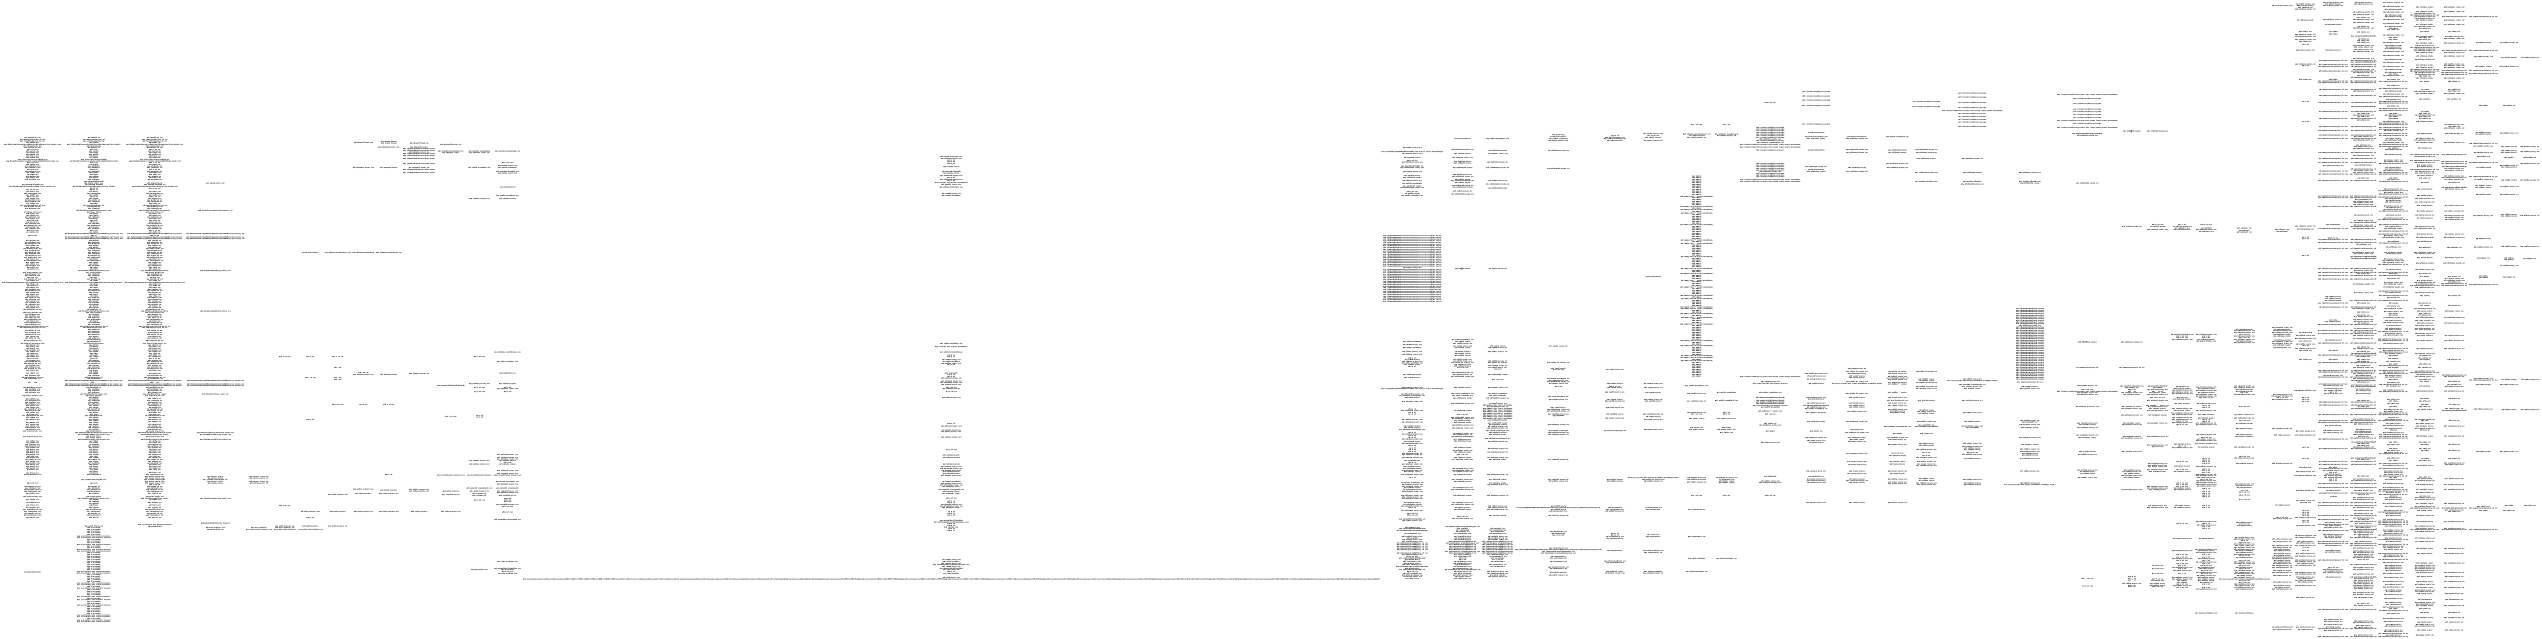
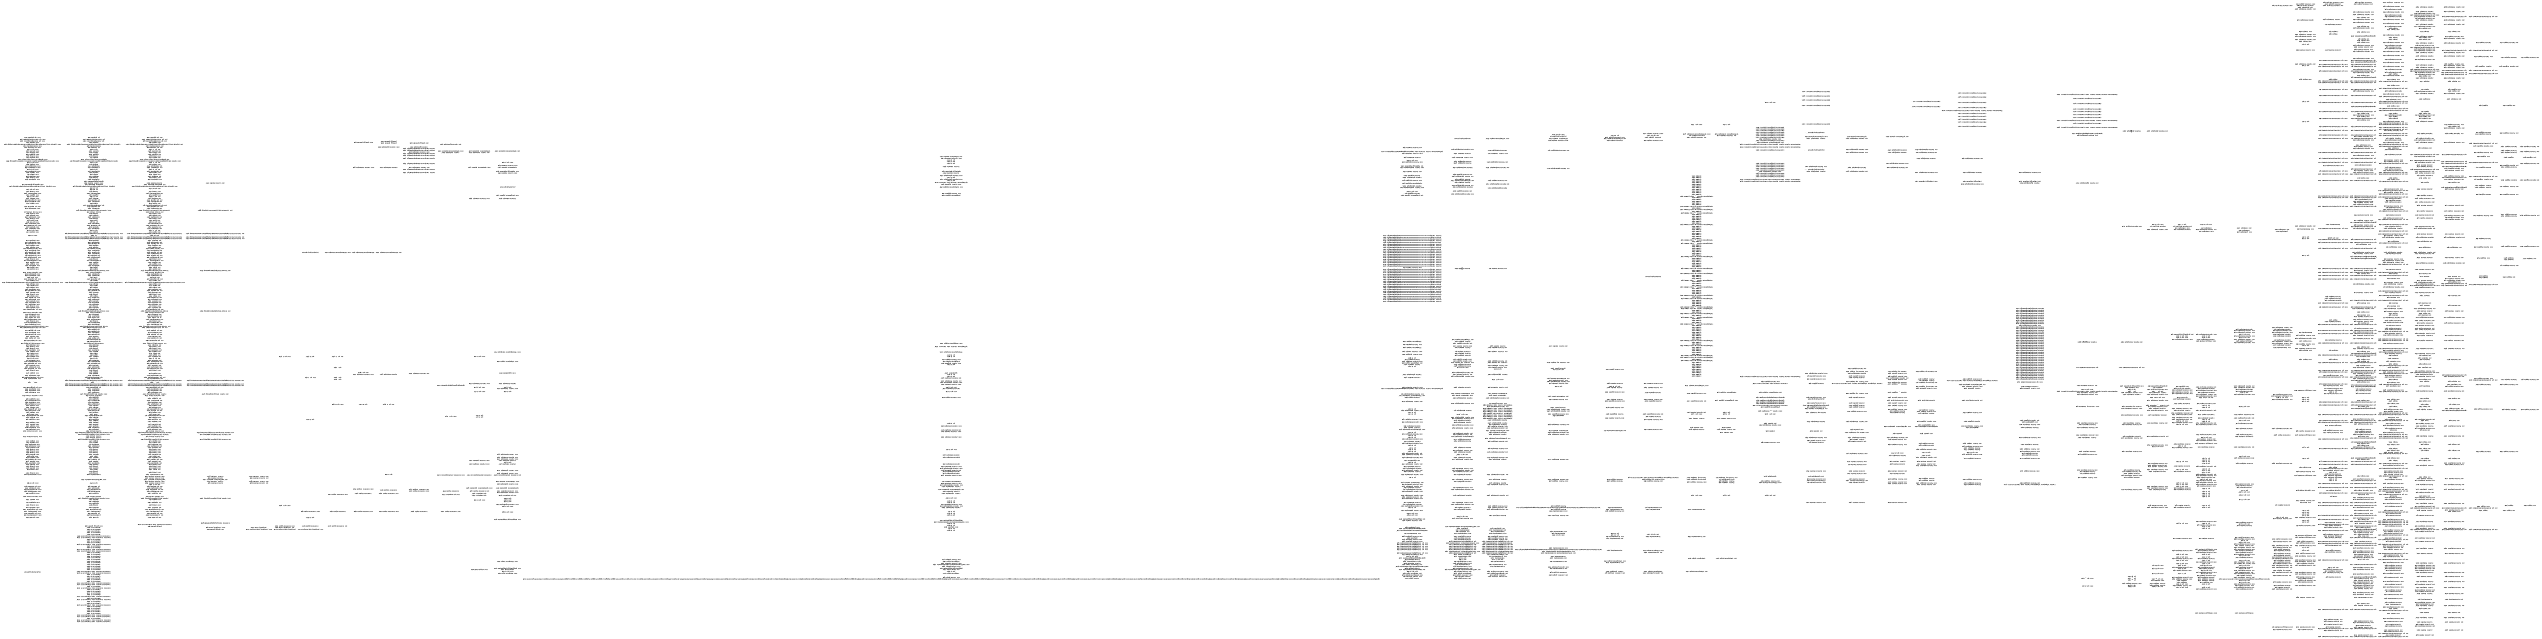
(33, 205) -> none
